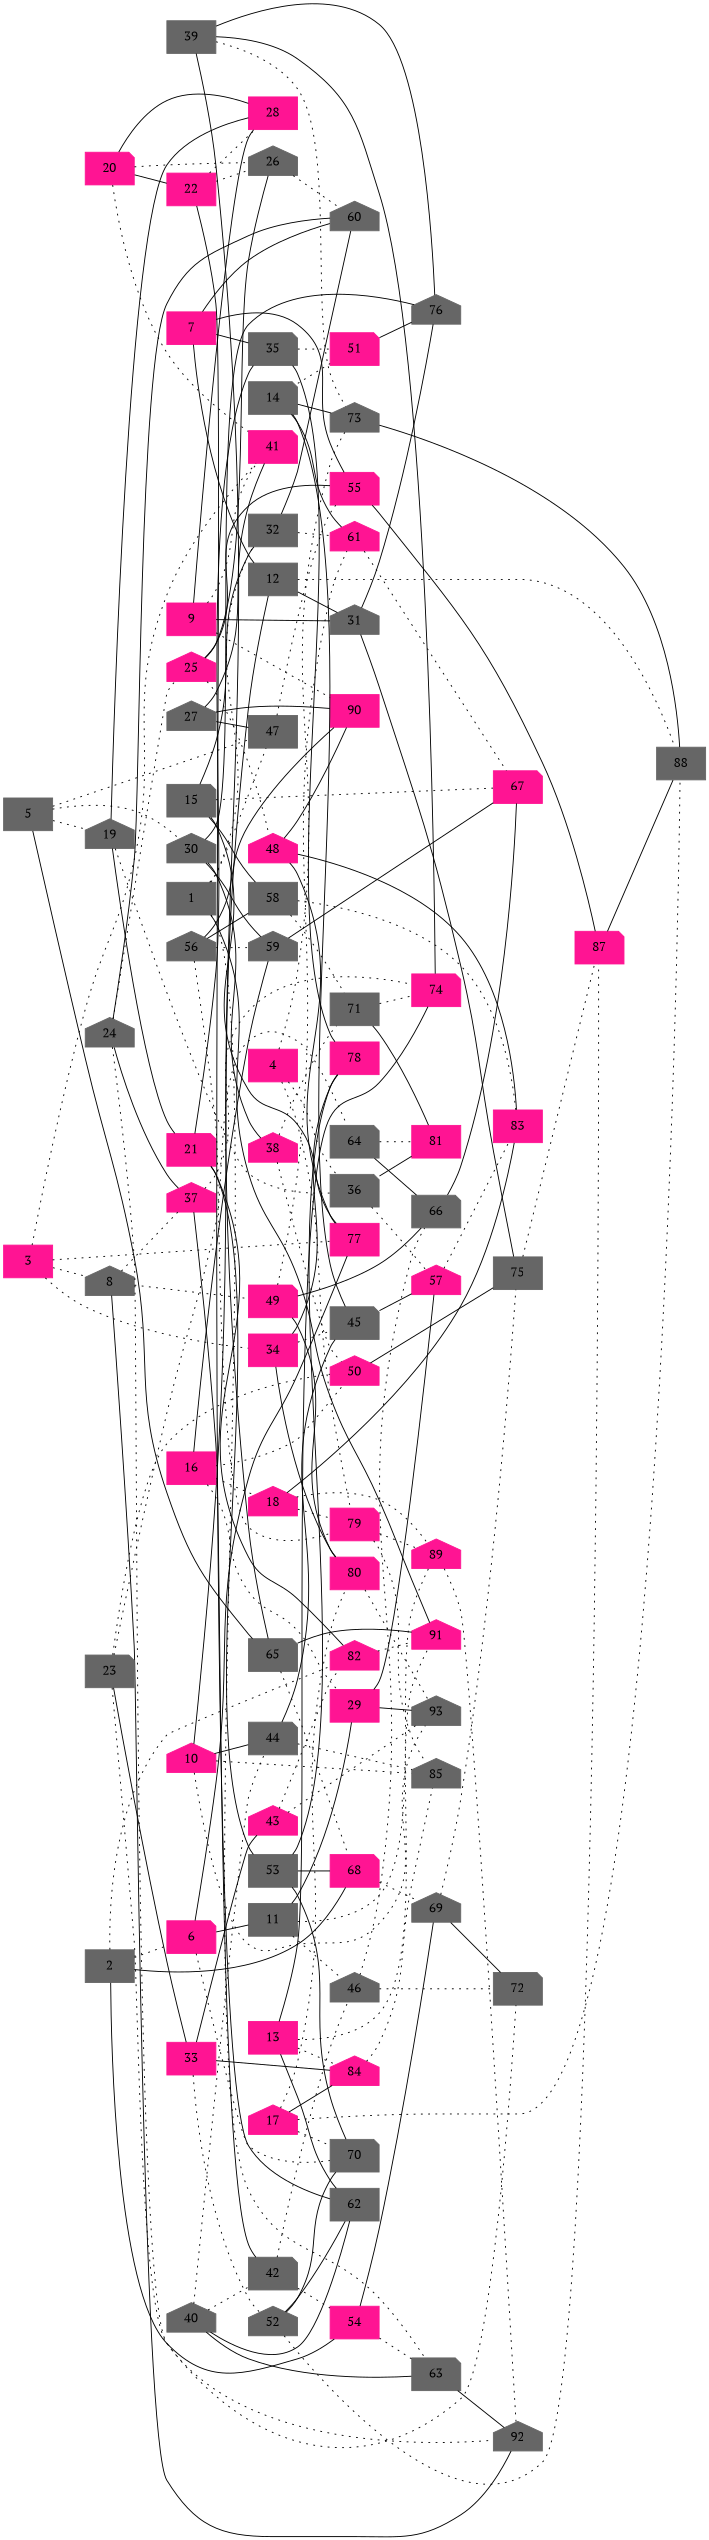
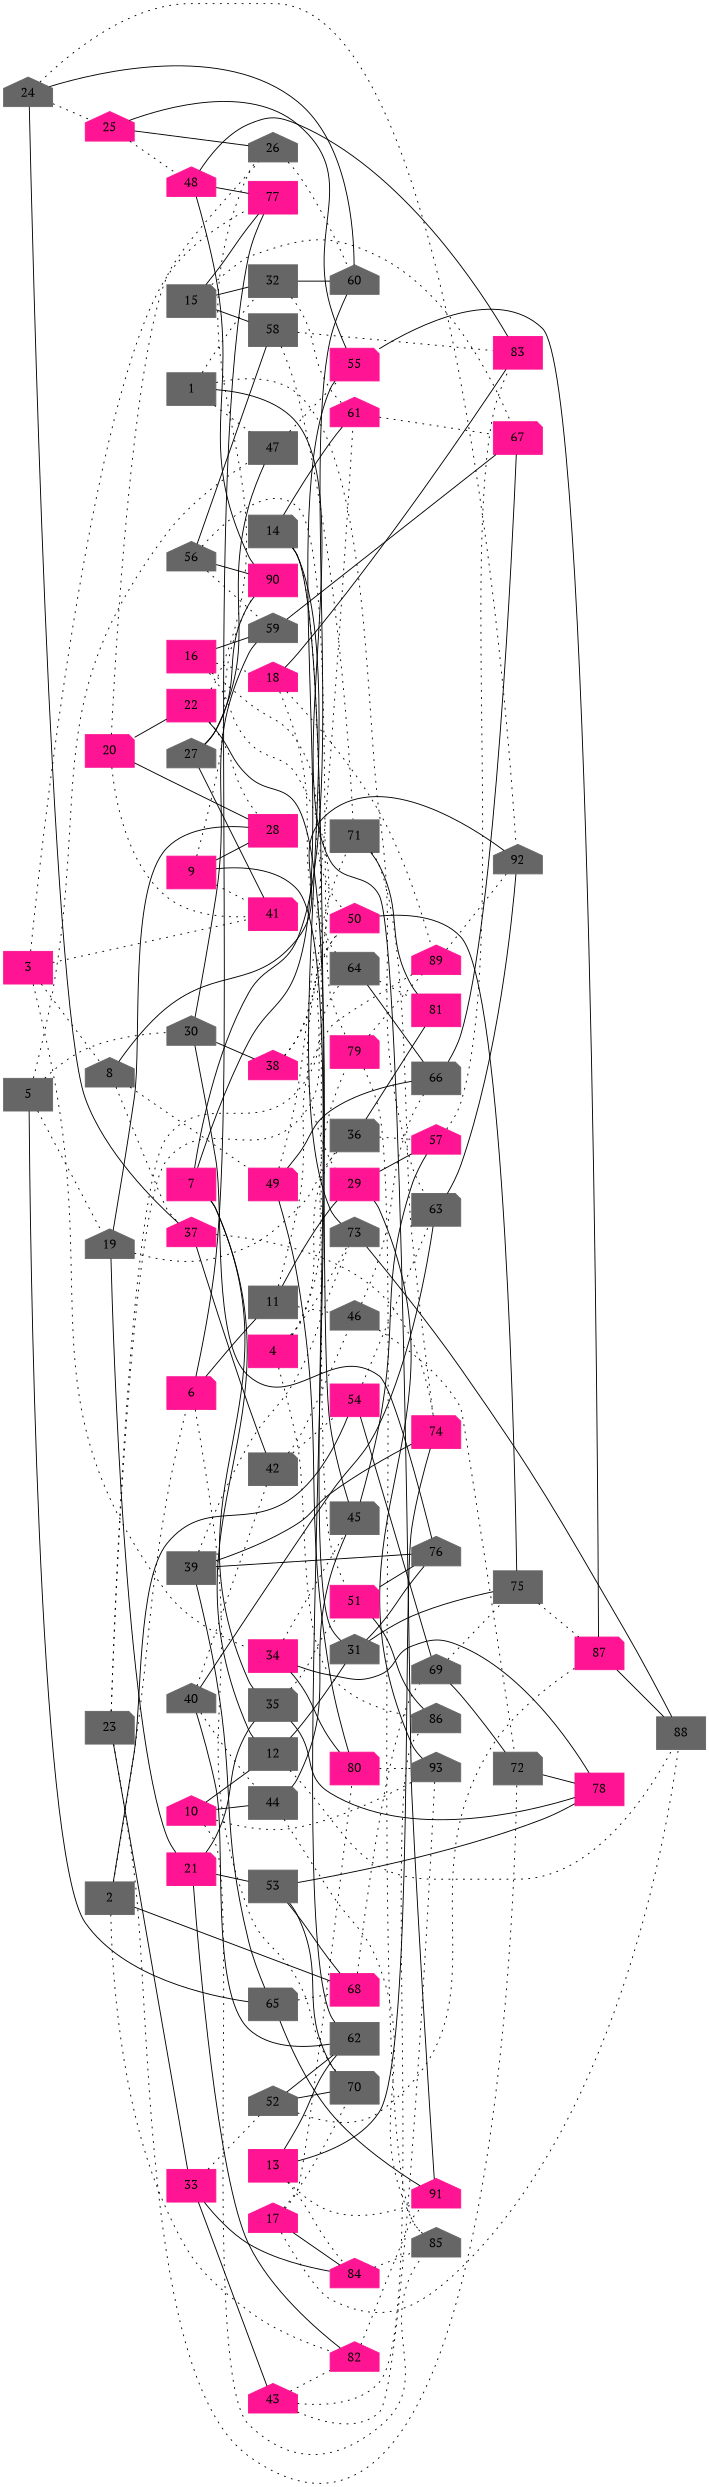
(314, 1514) -> (304, 776)
none -> (436, 1720)
none -> (559, 1779)
